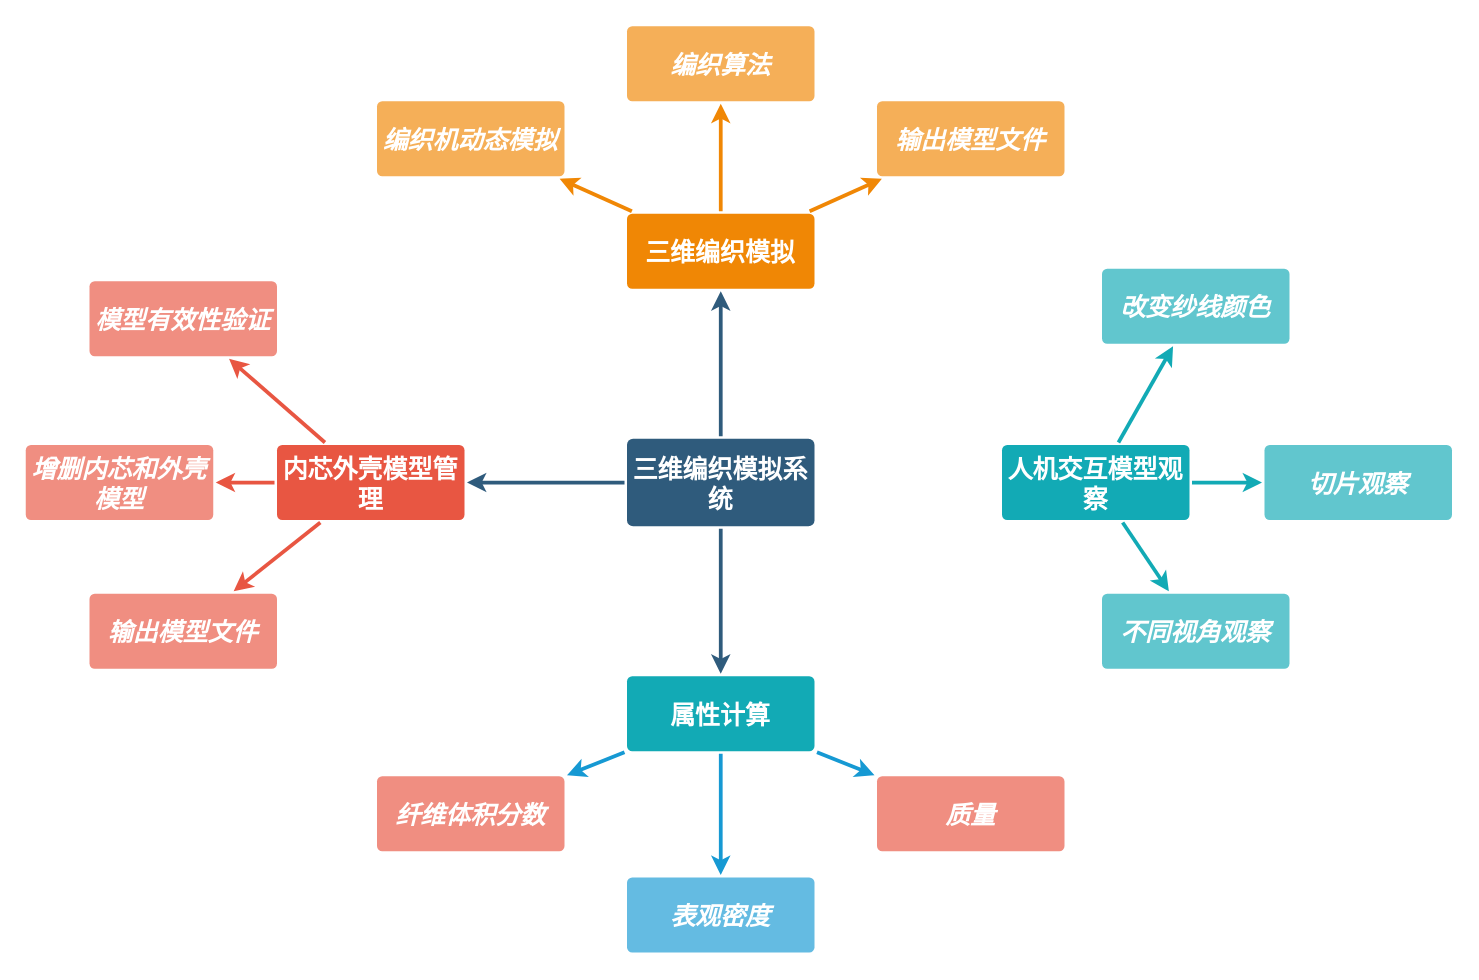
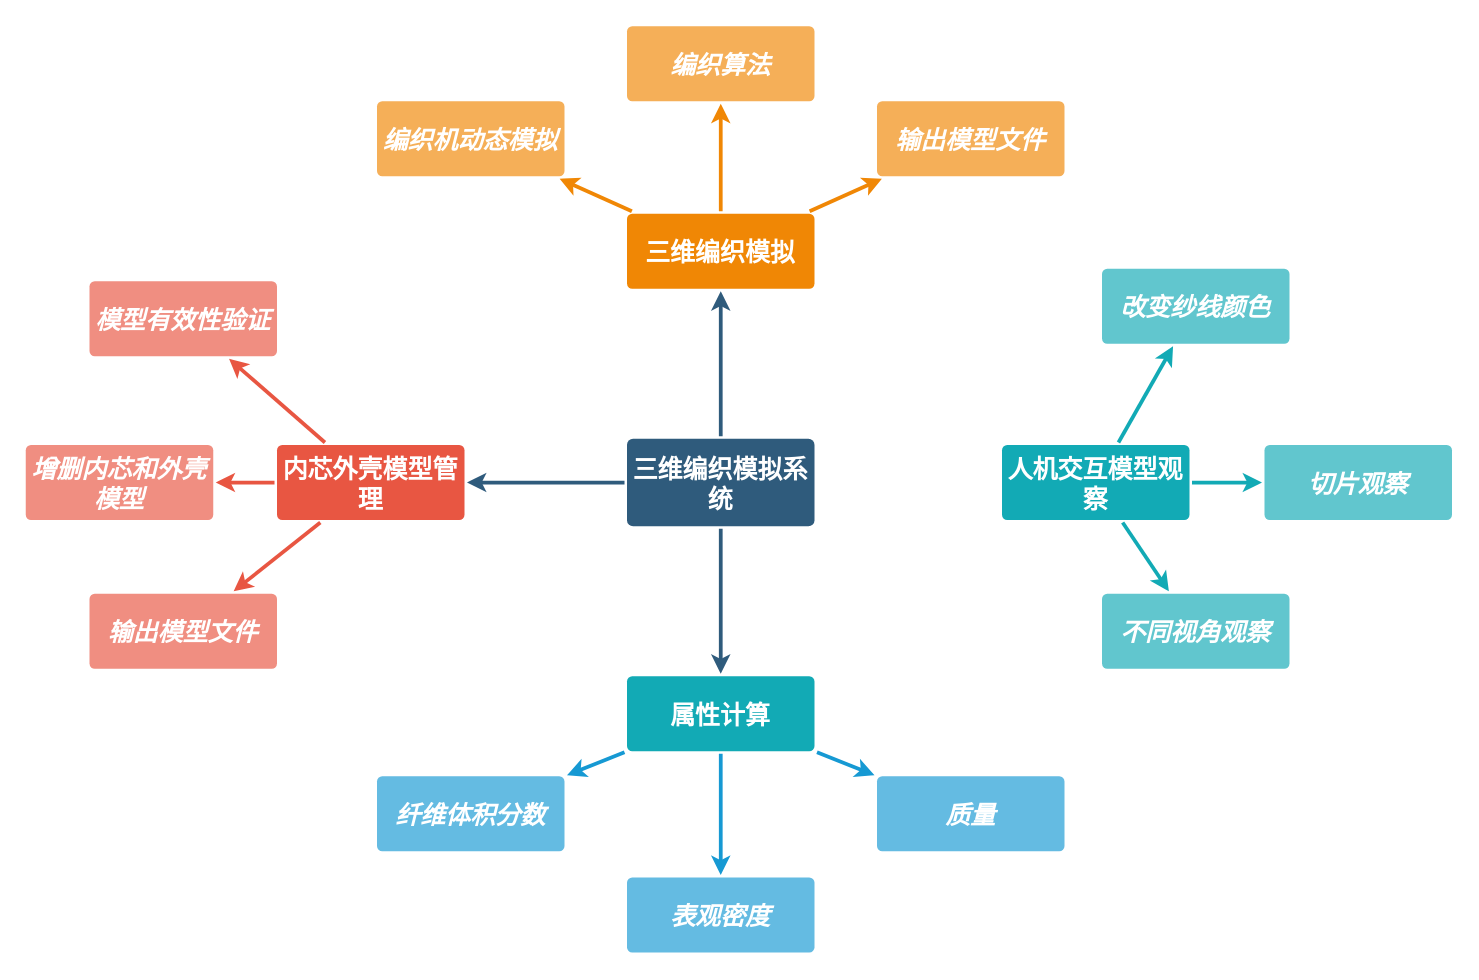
(471, 814) -> (471, 814)
(971, 814) -> (971, 814)
